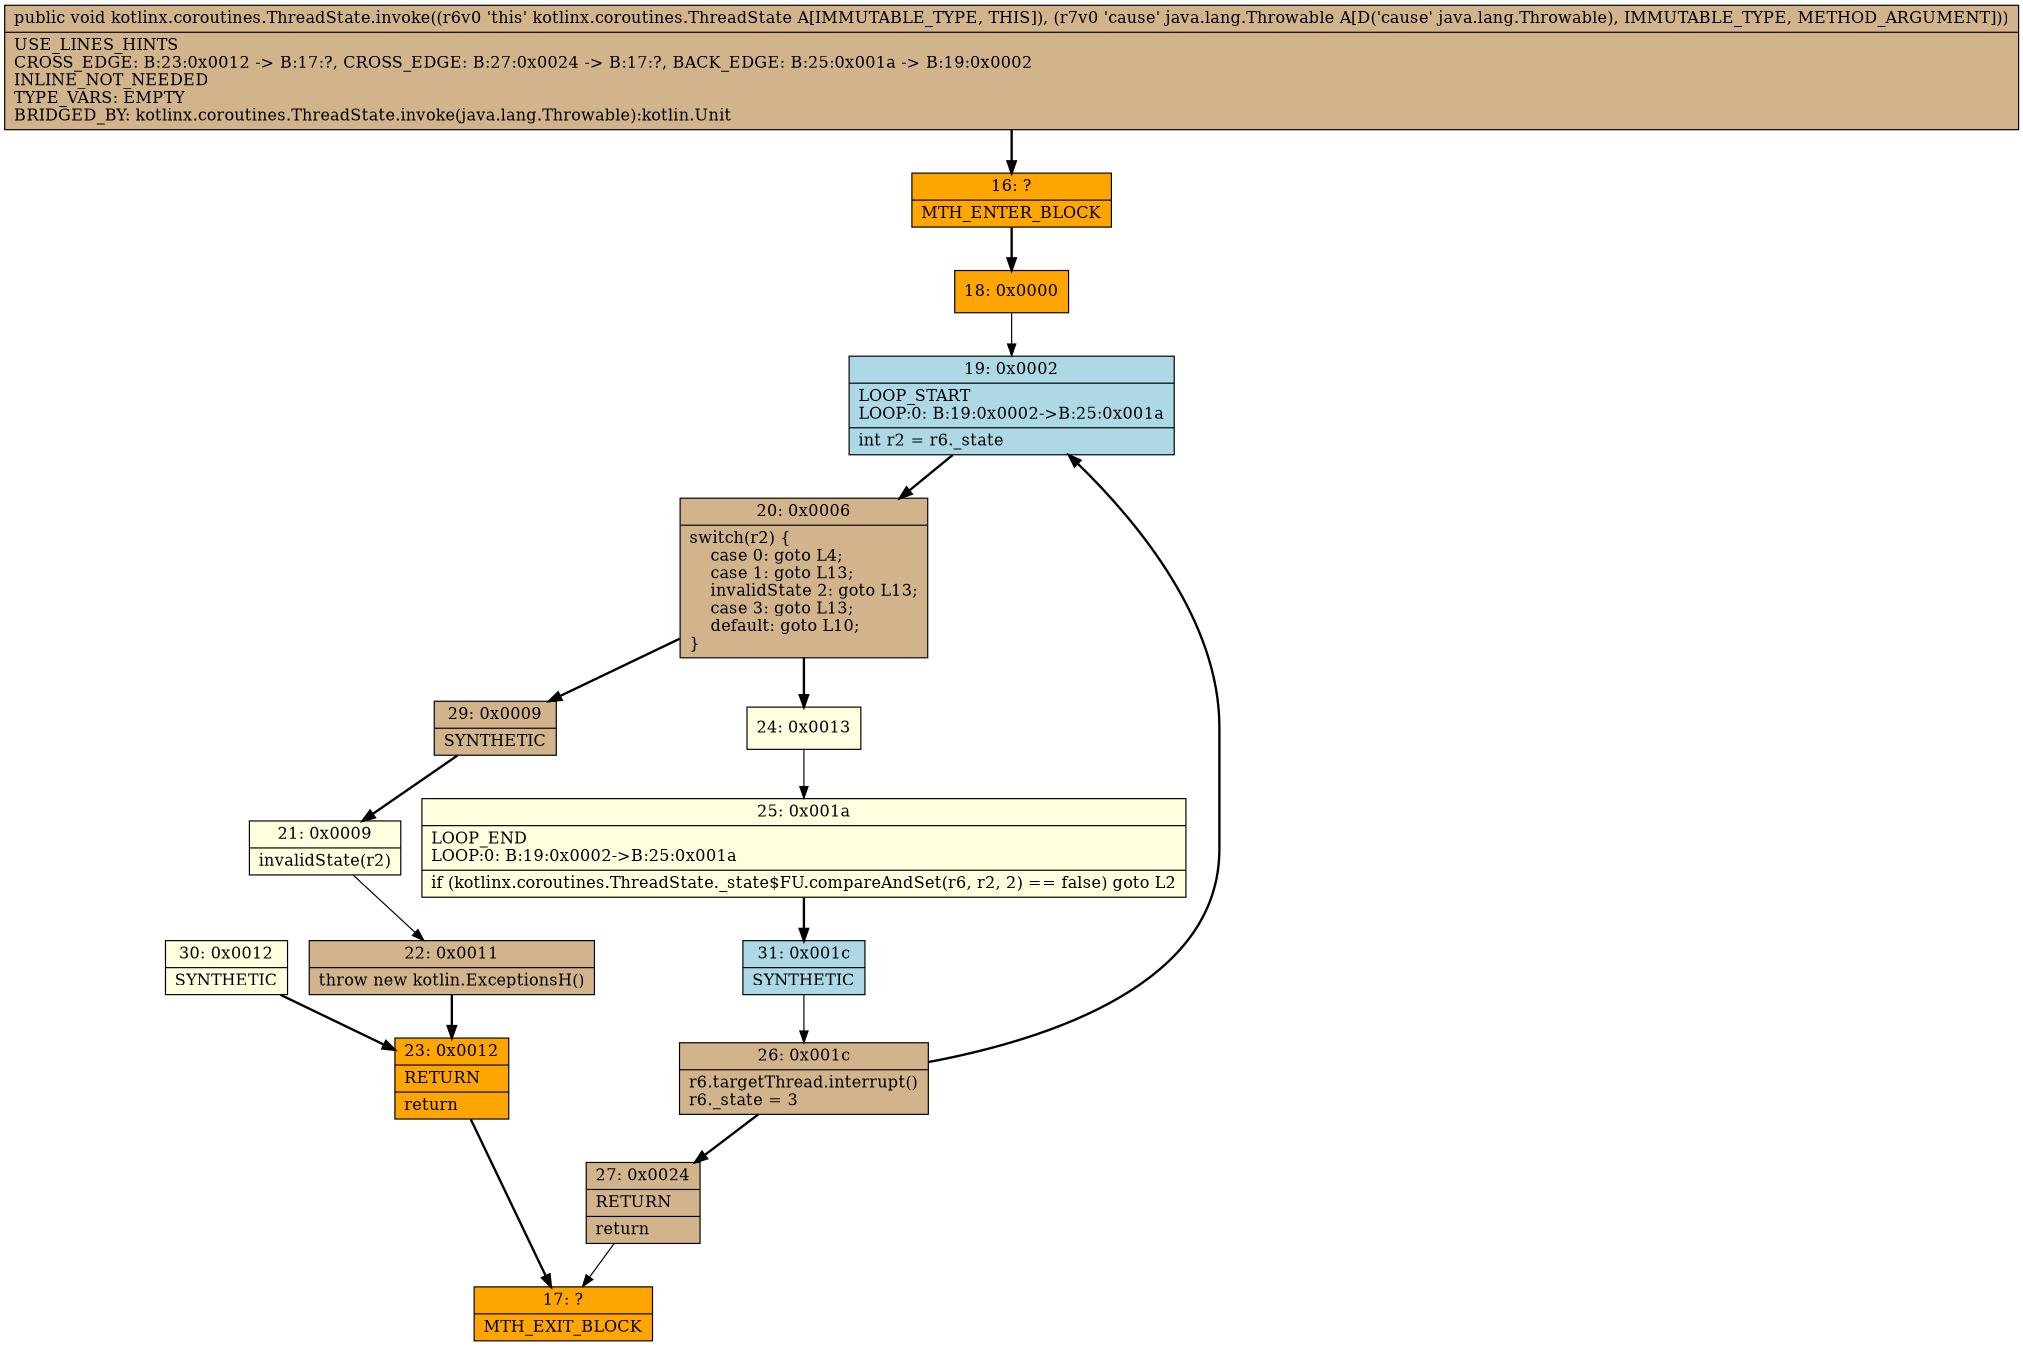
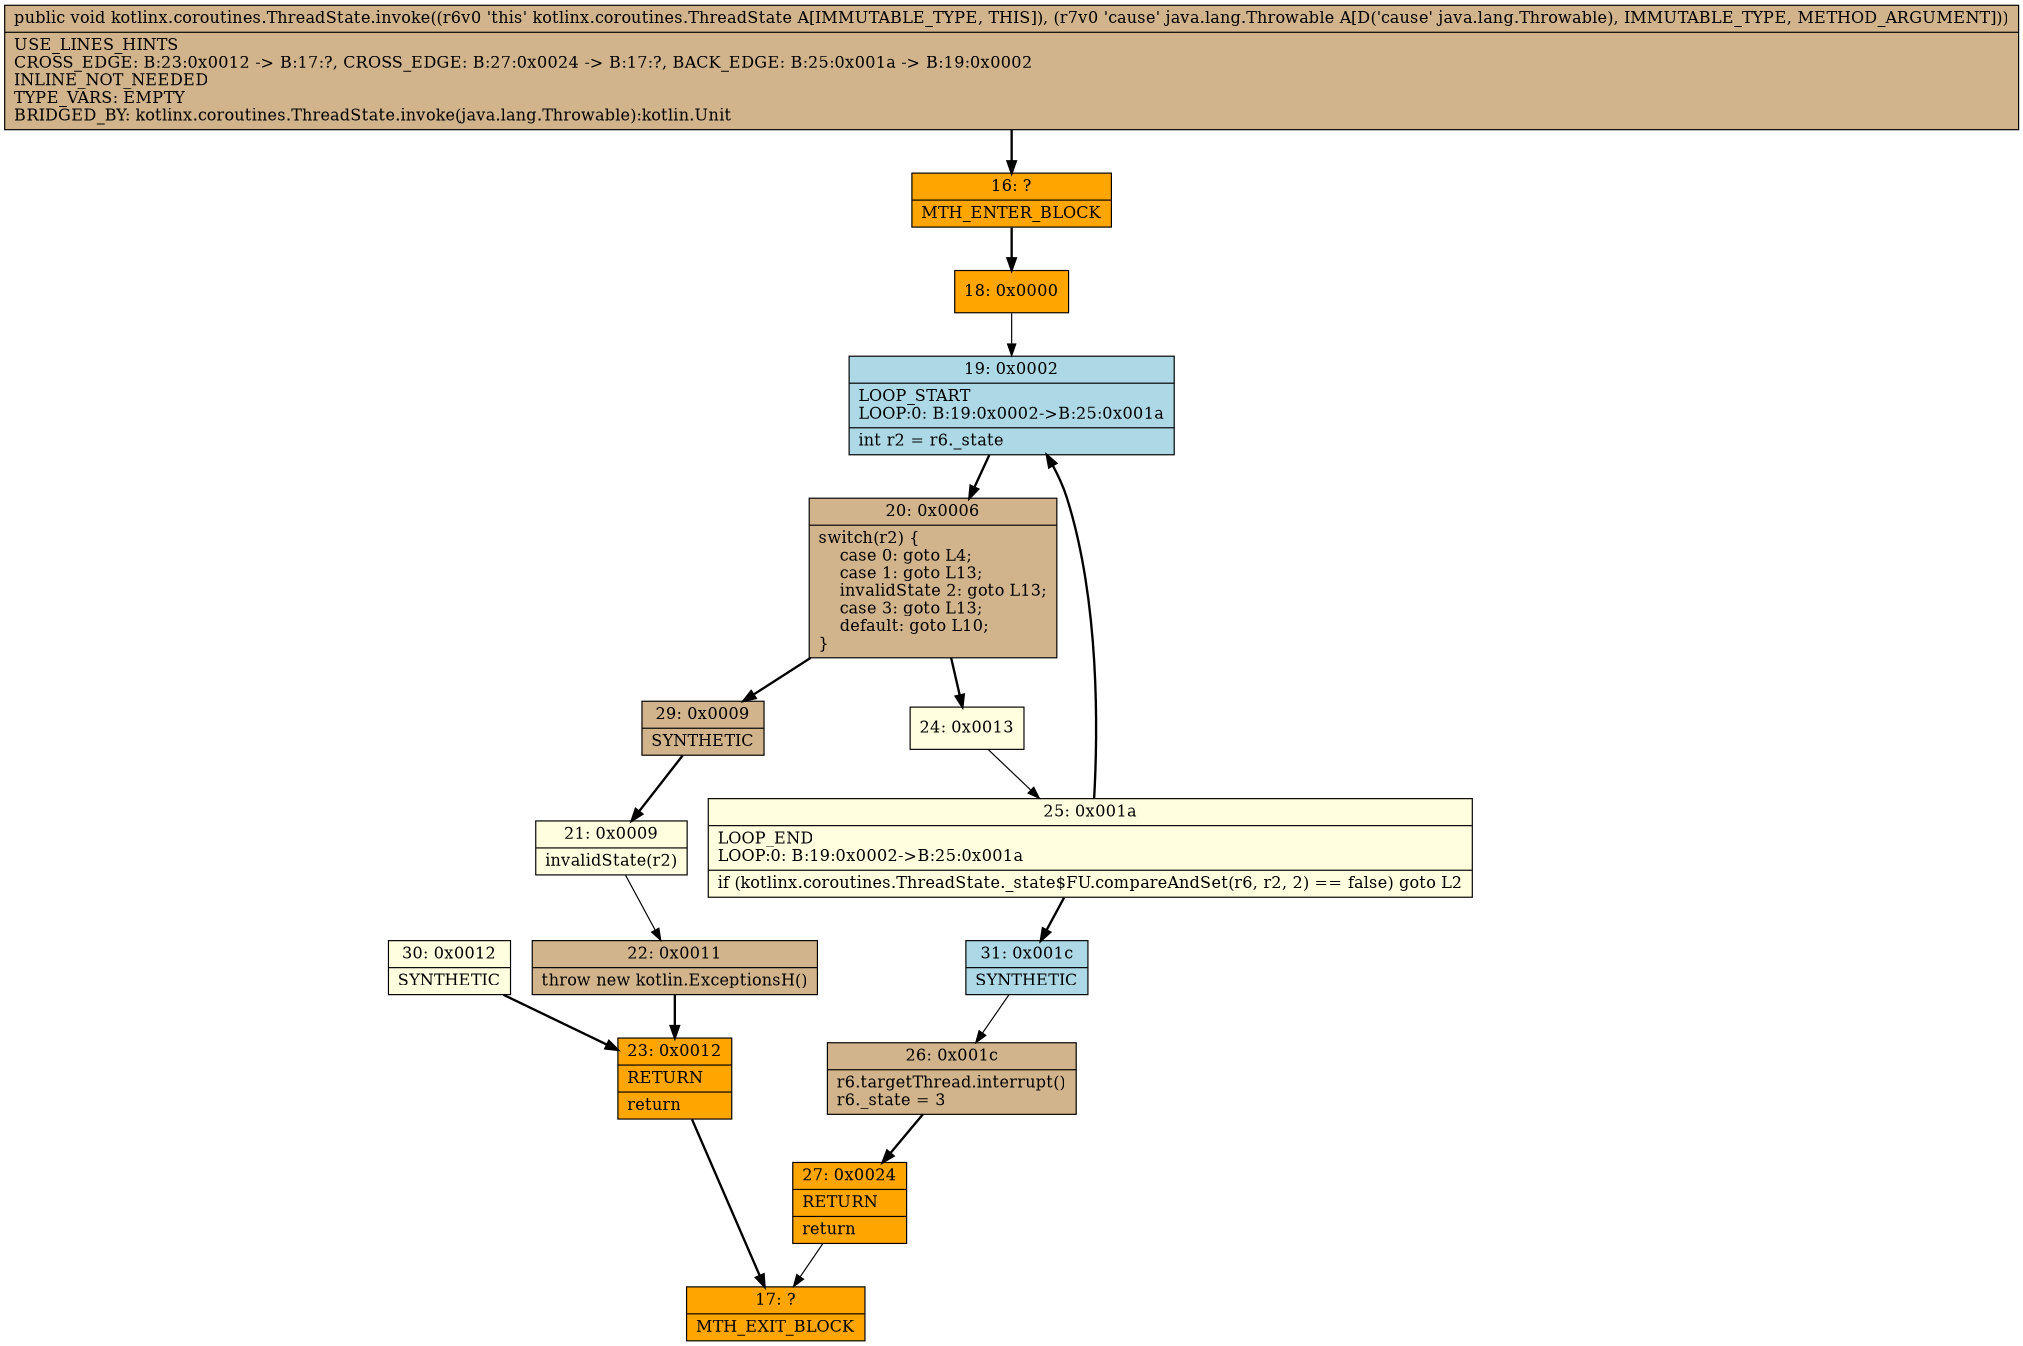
(1219, 830) -> (1092, 629)
(643, 1203) -> (850, 1203)
